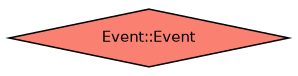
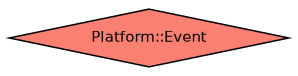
(149, 38) -> (149, 38)
